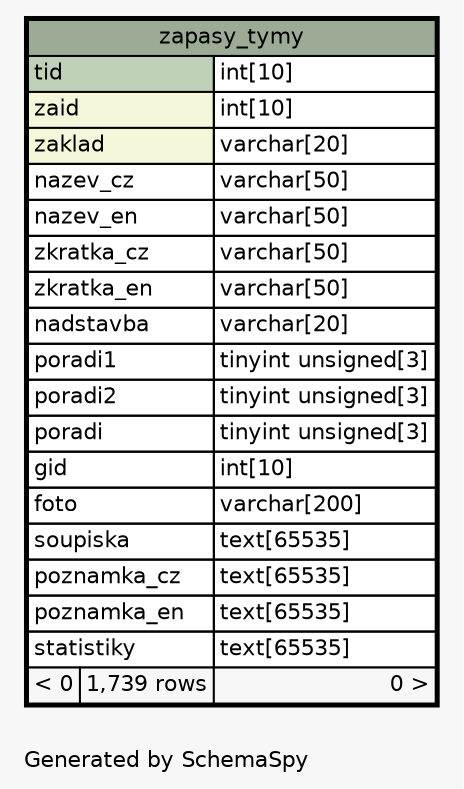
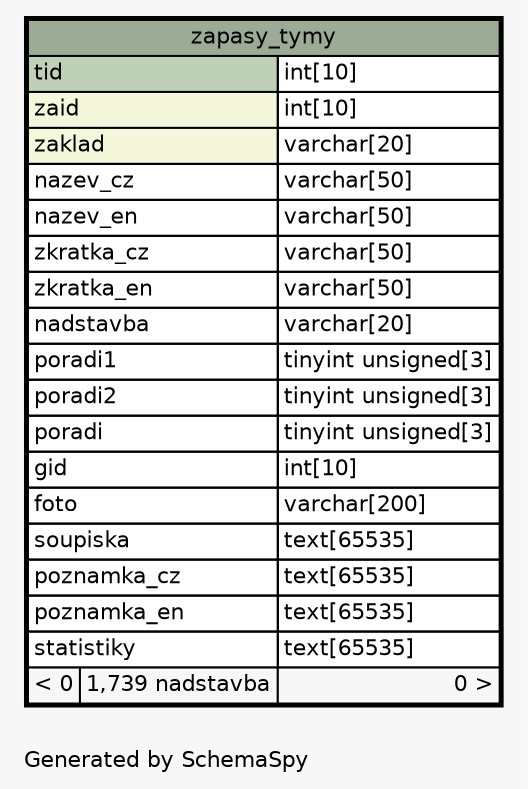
(147, 685) -> (179, 685)
